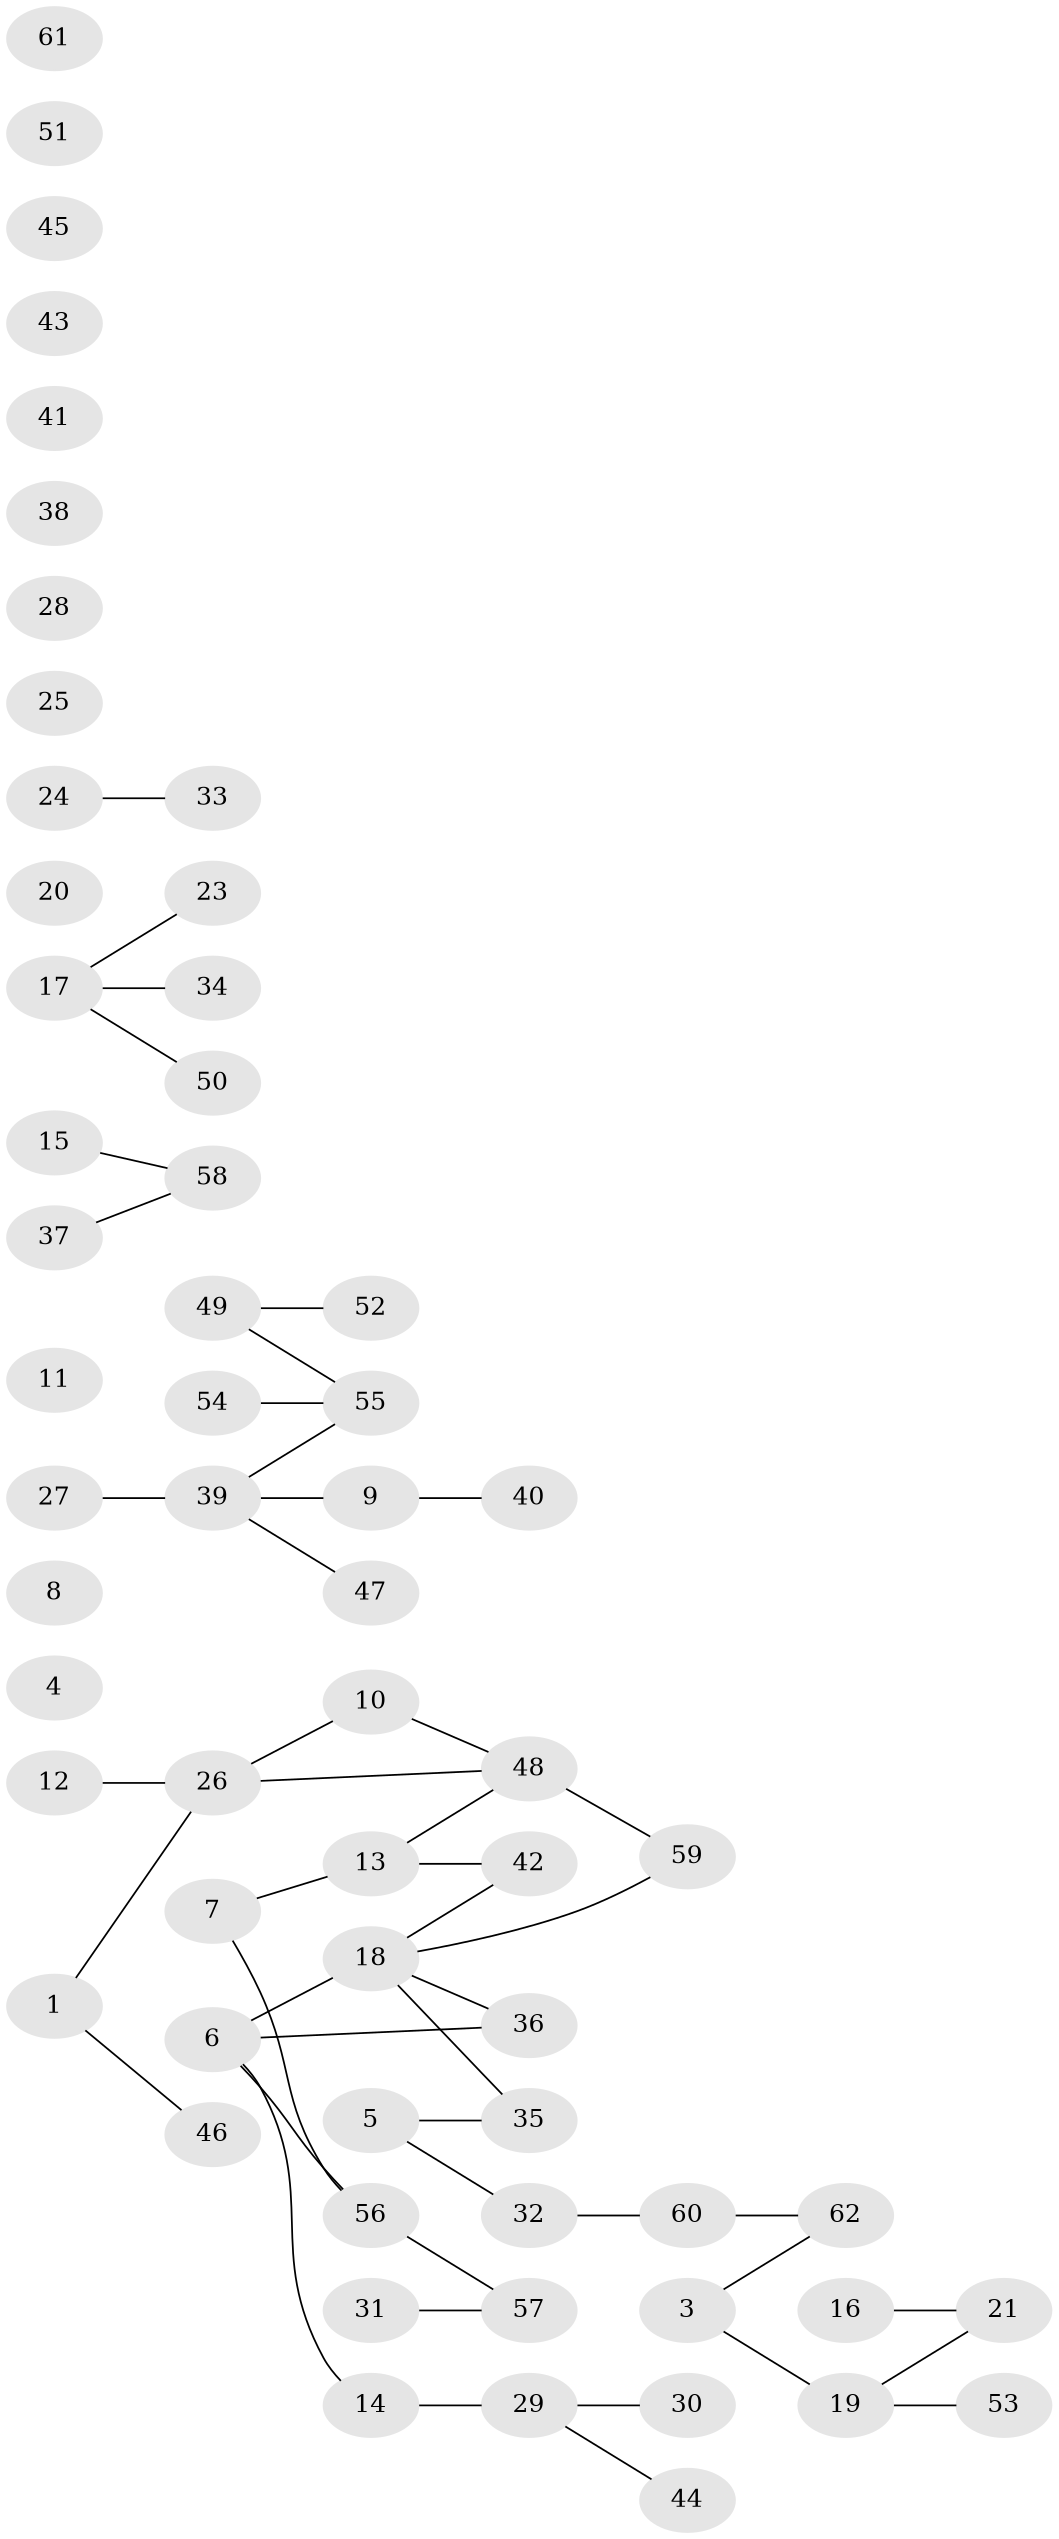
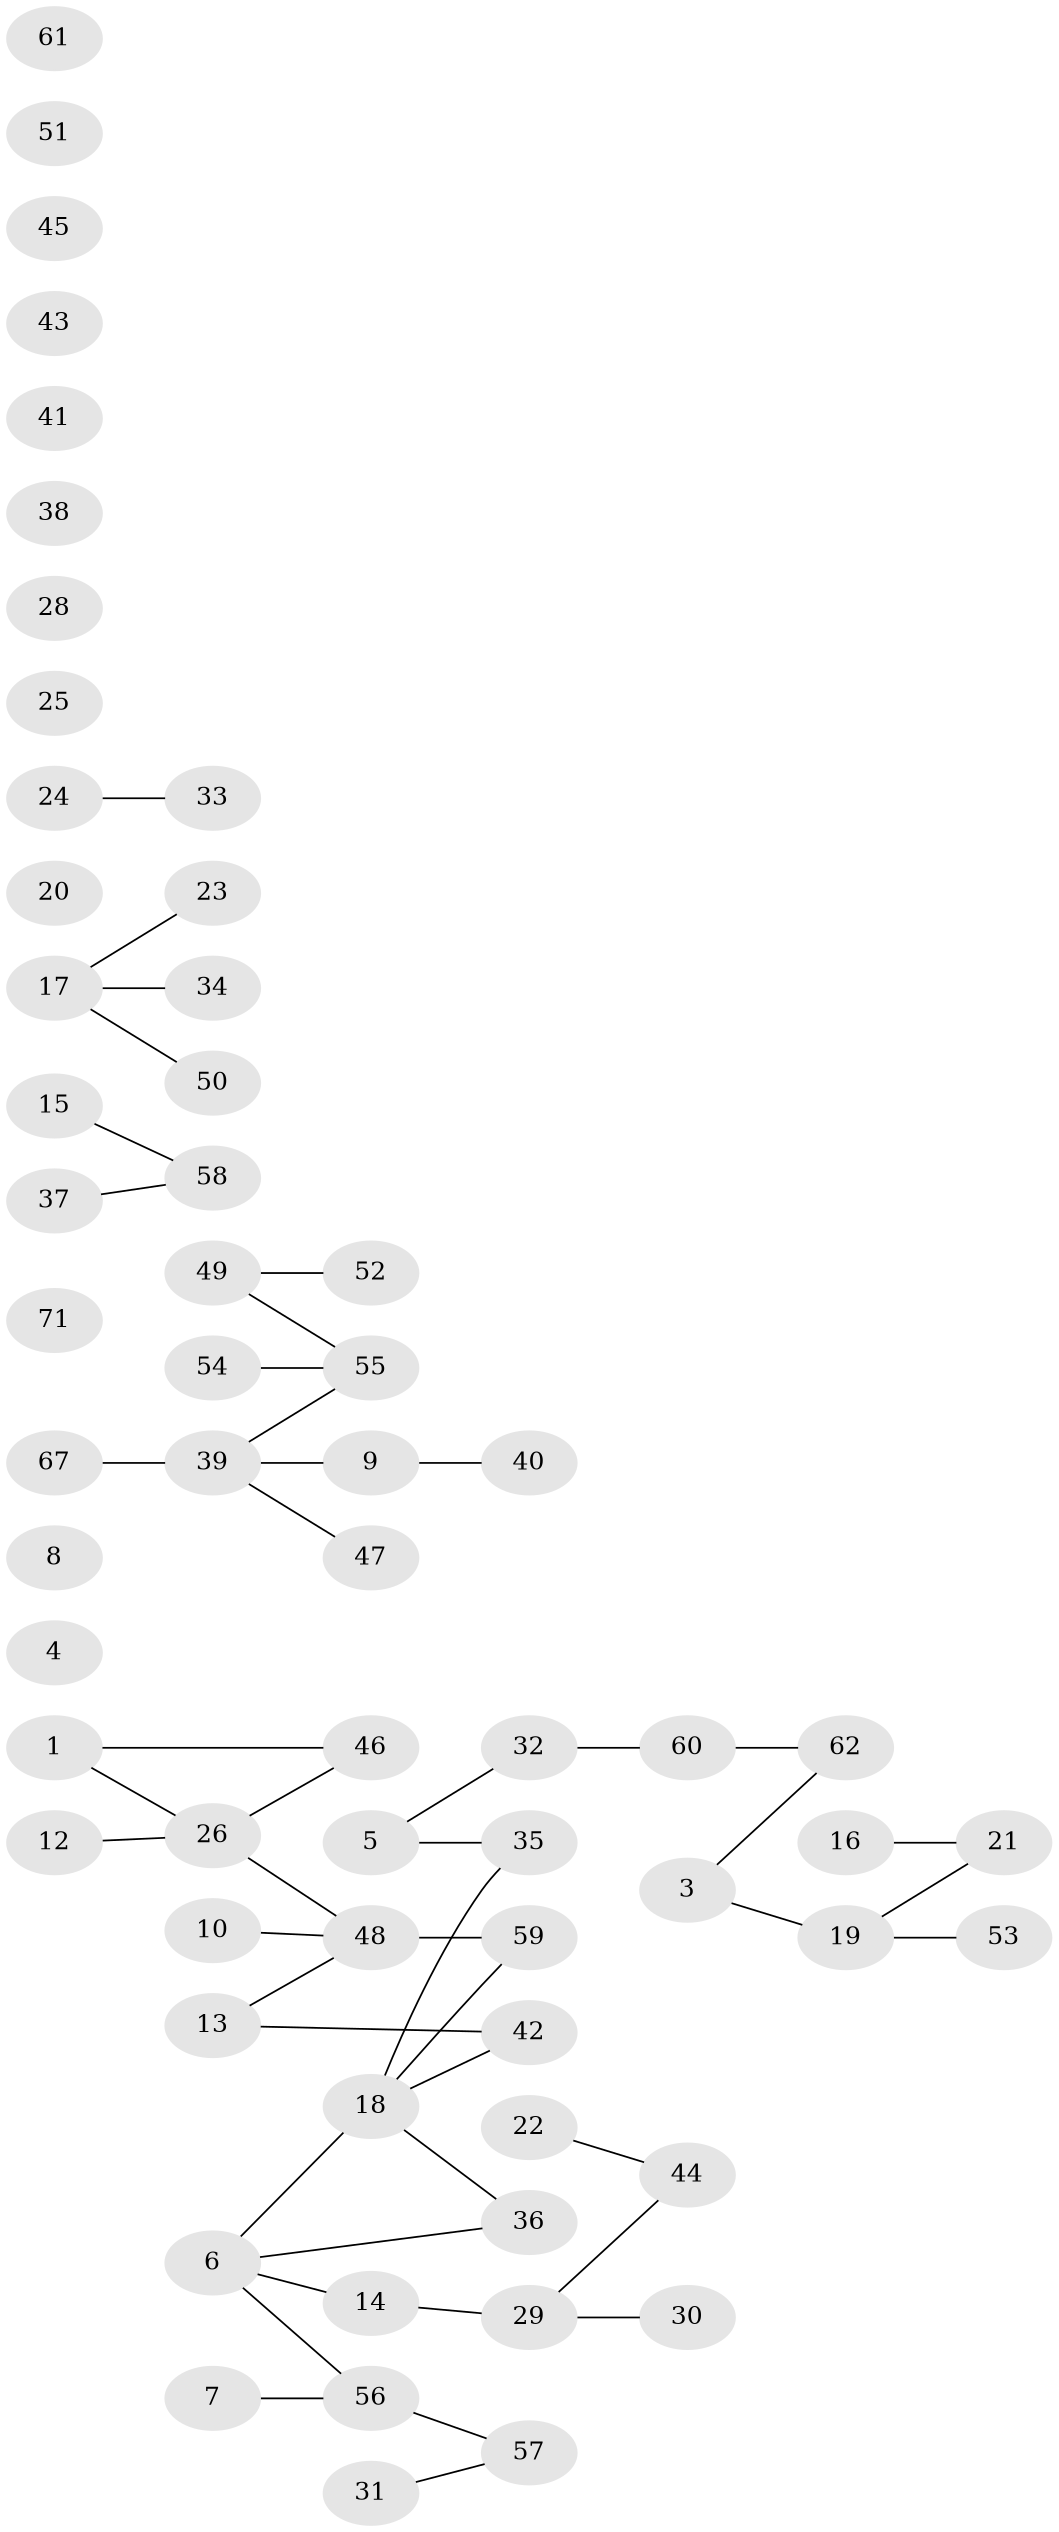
(55, 1380) -> (55, 1321)
(55, 1498) -> (55, 1463)
(292, 1742) -> (292, 1792)
(292, 1887) -> none
none -> (529, 2128)
